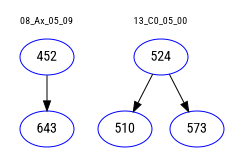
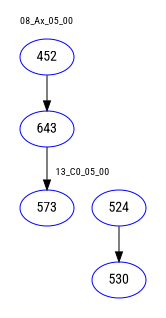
(47, 22) -> (47, 22)
(177, 89) -> (47, 169)
(125, 129) -> (119, 280)
